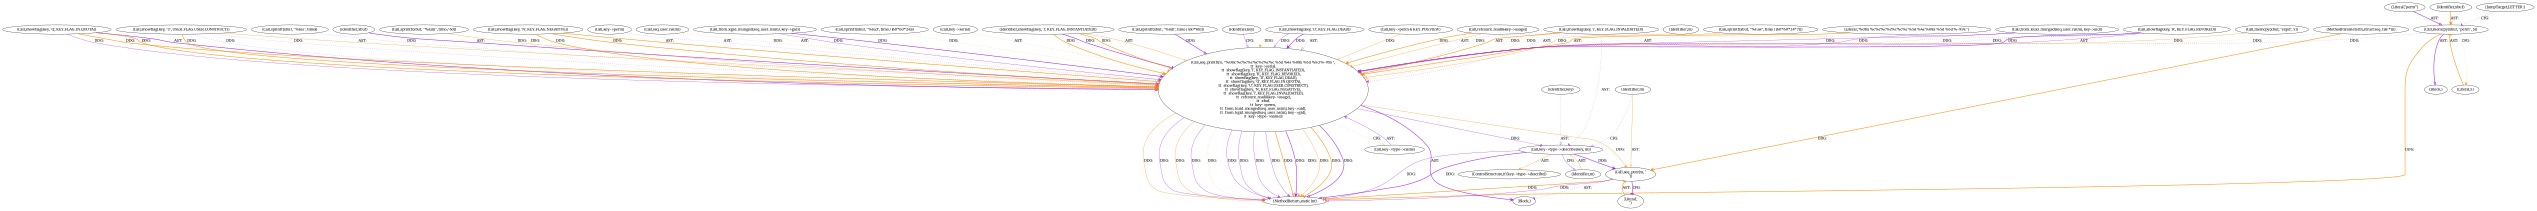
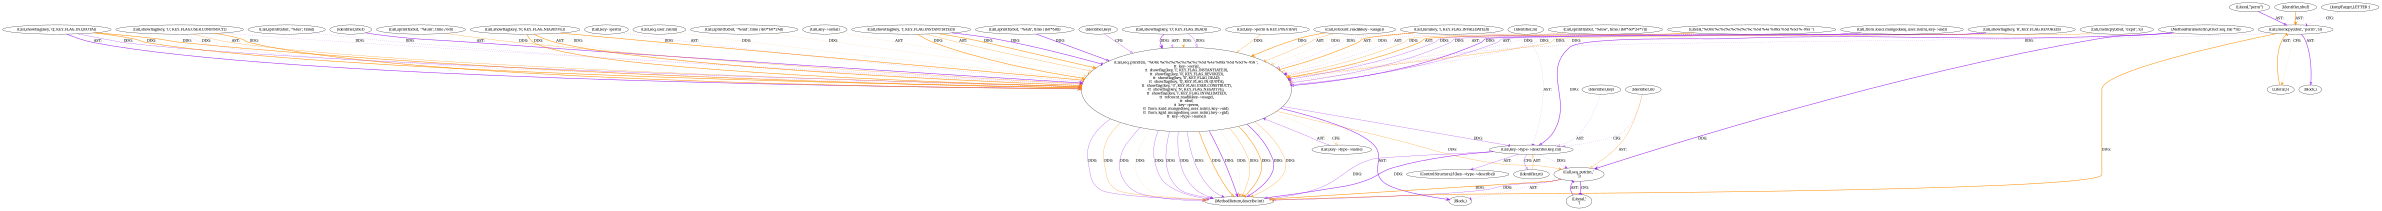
(181, 30) -> (180, 30)
(755, 30) -> none
(1048, 30) -> (911, 30)
(1601, 30) -> (1452, 30)
none -> (1818, 37)
(1997, 102) -> (1881, 86)
(1536, 161) -> (1496, 162)
(1593, 161) -> (1552, 161)
(1622, 189) -> (1570, 189)
(1295, 201) -> (1239, 201)
